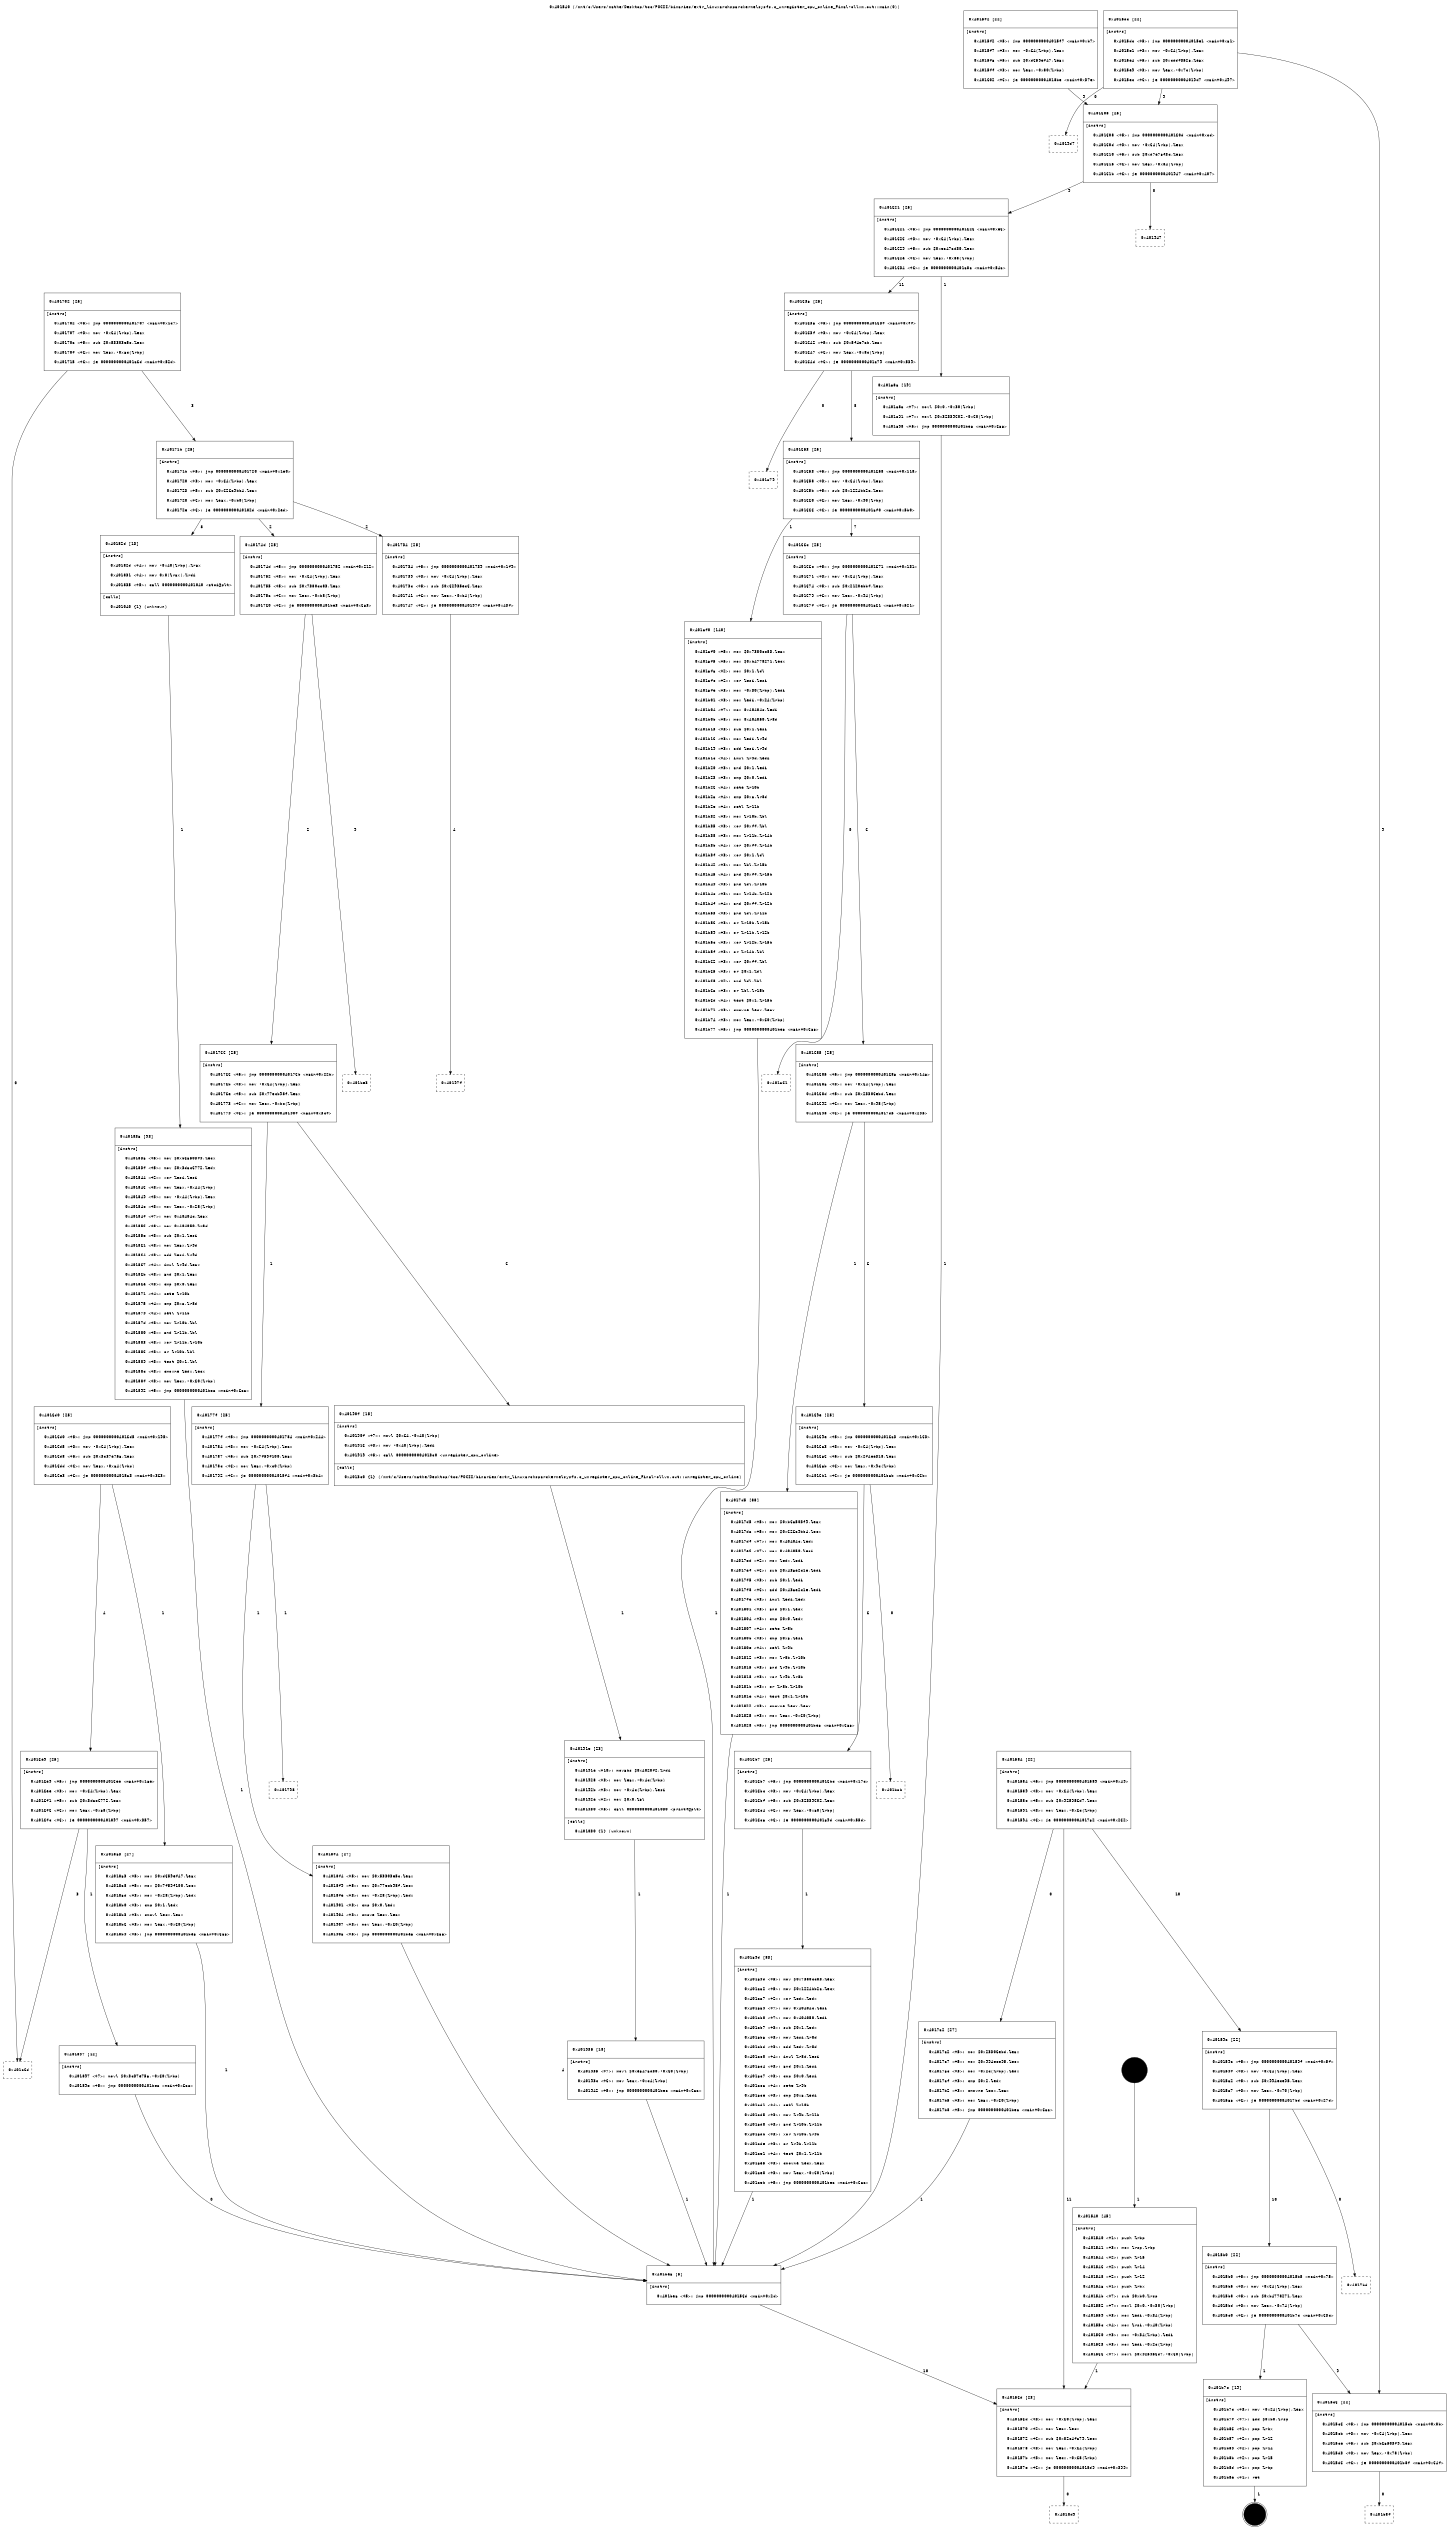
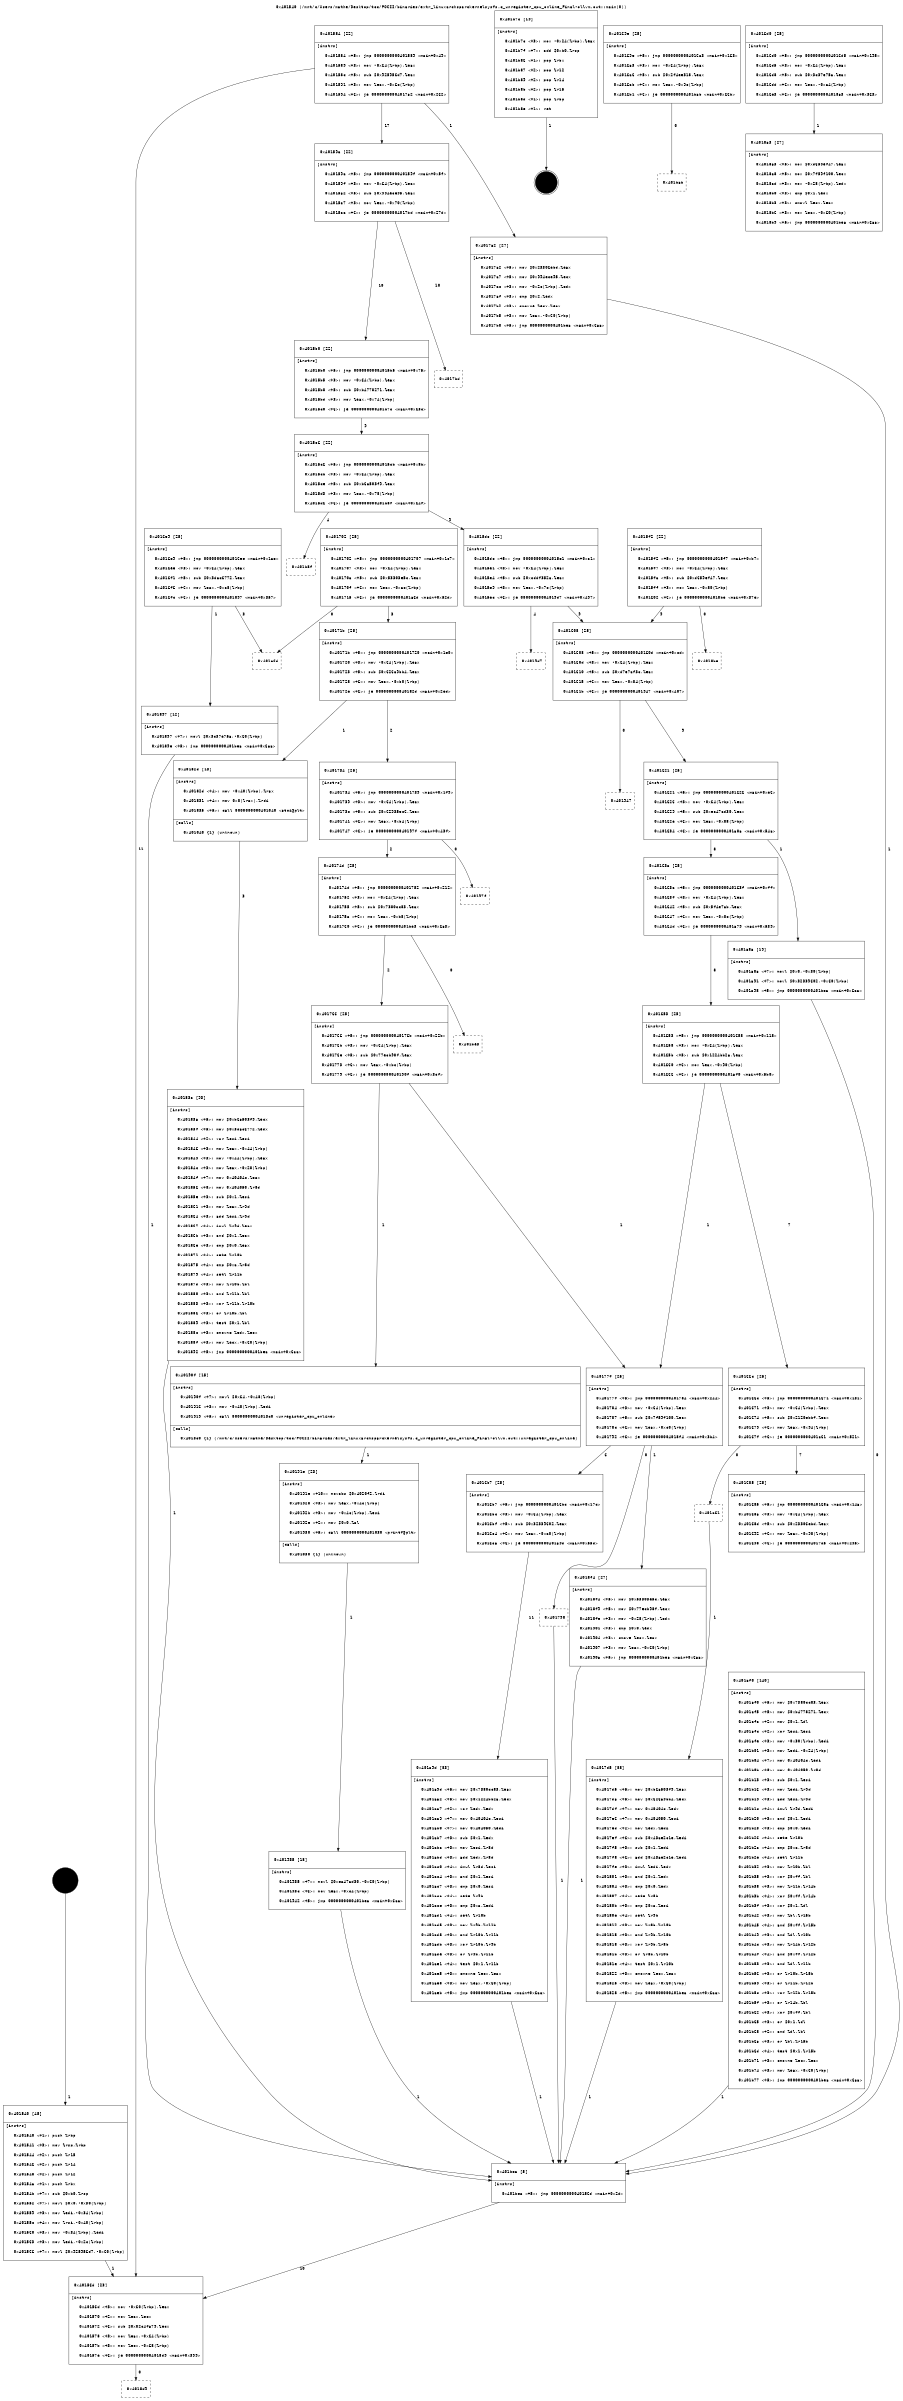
(1094, 97) -> (534, 614)
(900, 285) -> (714, 849)
(763, 480) -> none
(265, 526) -> (387, 847)
(201, 527) -> (343, 730)
(766, 566) -> (683, 1224)
none -> (707, 661)
(181, 830) -> (242, 896)
(354, 830) -> (450, 970)
(453, 830) -> (455, 849)
(866, 830) -> (799, 1455)
(1379, 1175) -> (445, 519)
(864, 1263) -> none
(506, 1264) -> (382, 1225)
(944, 1264) -> (876, 1455)
(810, 1304) -> (709, 1640)
(284, 1613) -> (645, 1455)
(96, 1616) -> none
(863, 1618) -> (596, 1459)
(805, 1894) -> (530, 1618)
(1050, 1894) -> (450, 126)
(1177, 1894) -> (386, 126)
(562, 2070) -> (580, 1880)
(210, 2200) -> (151, 1225)
(1339, 2200) -> (436, 286)
(304, 2232) -> (556, 1893)
(1263, 2350) -> none
(1382, 2494) -> (327, 520)
